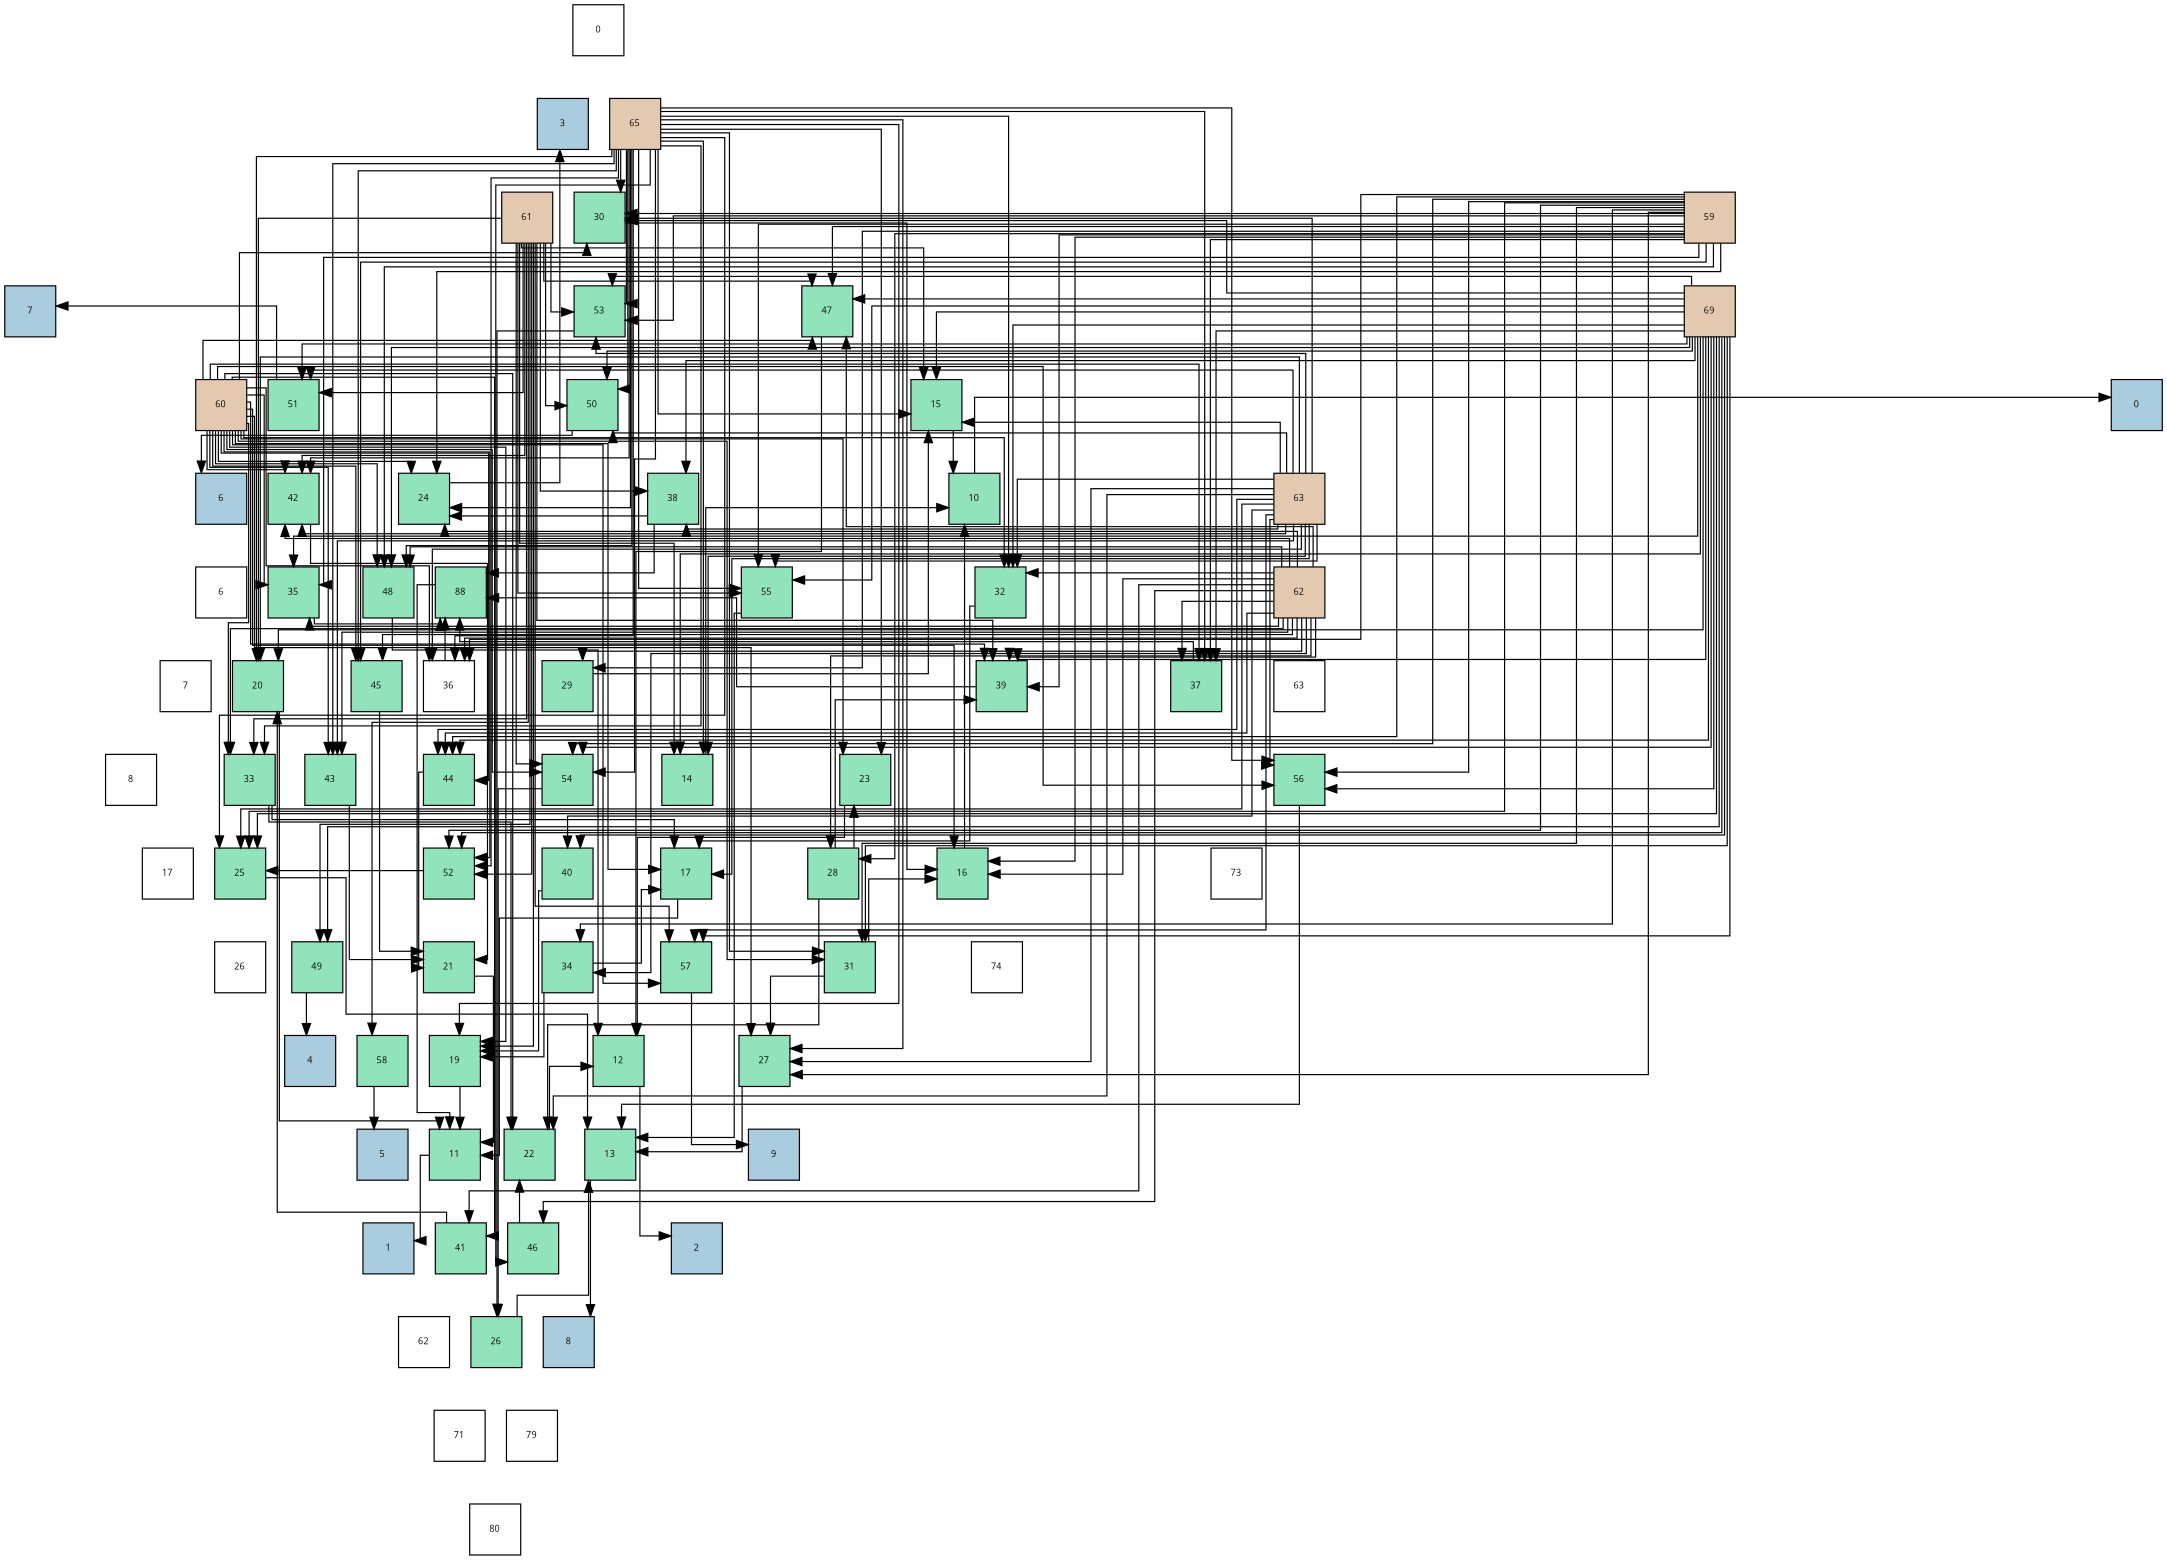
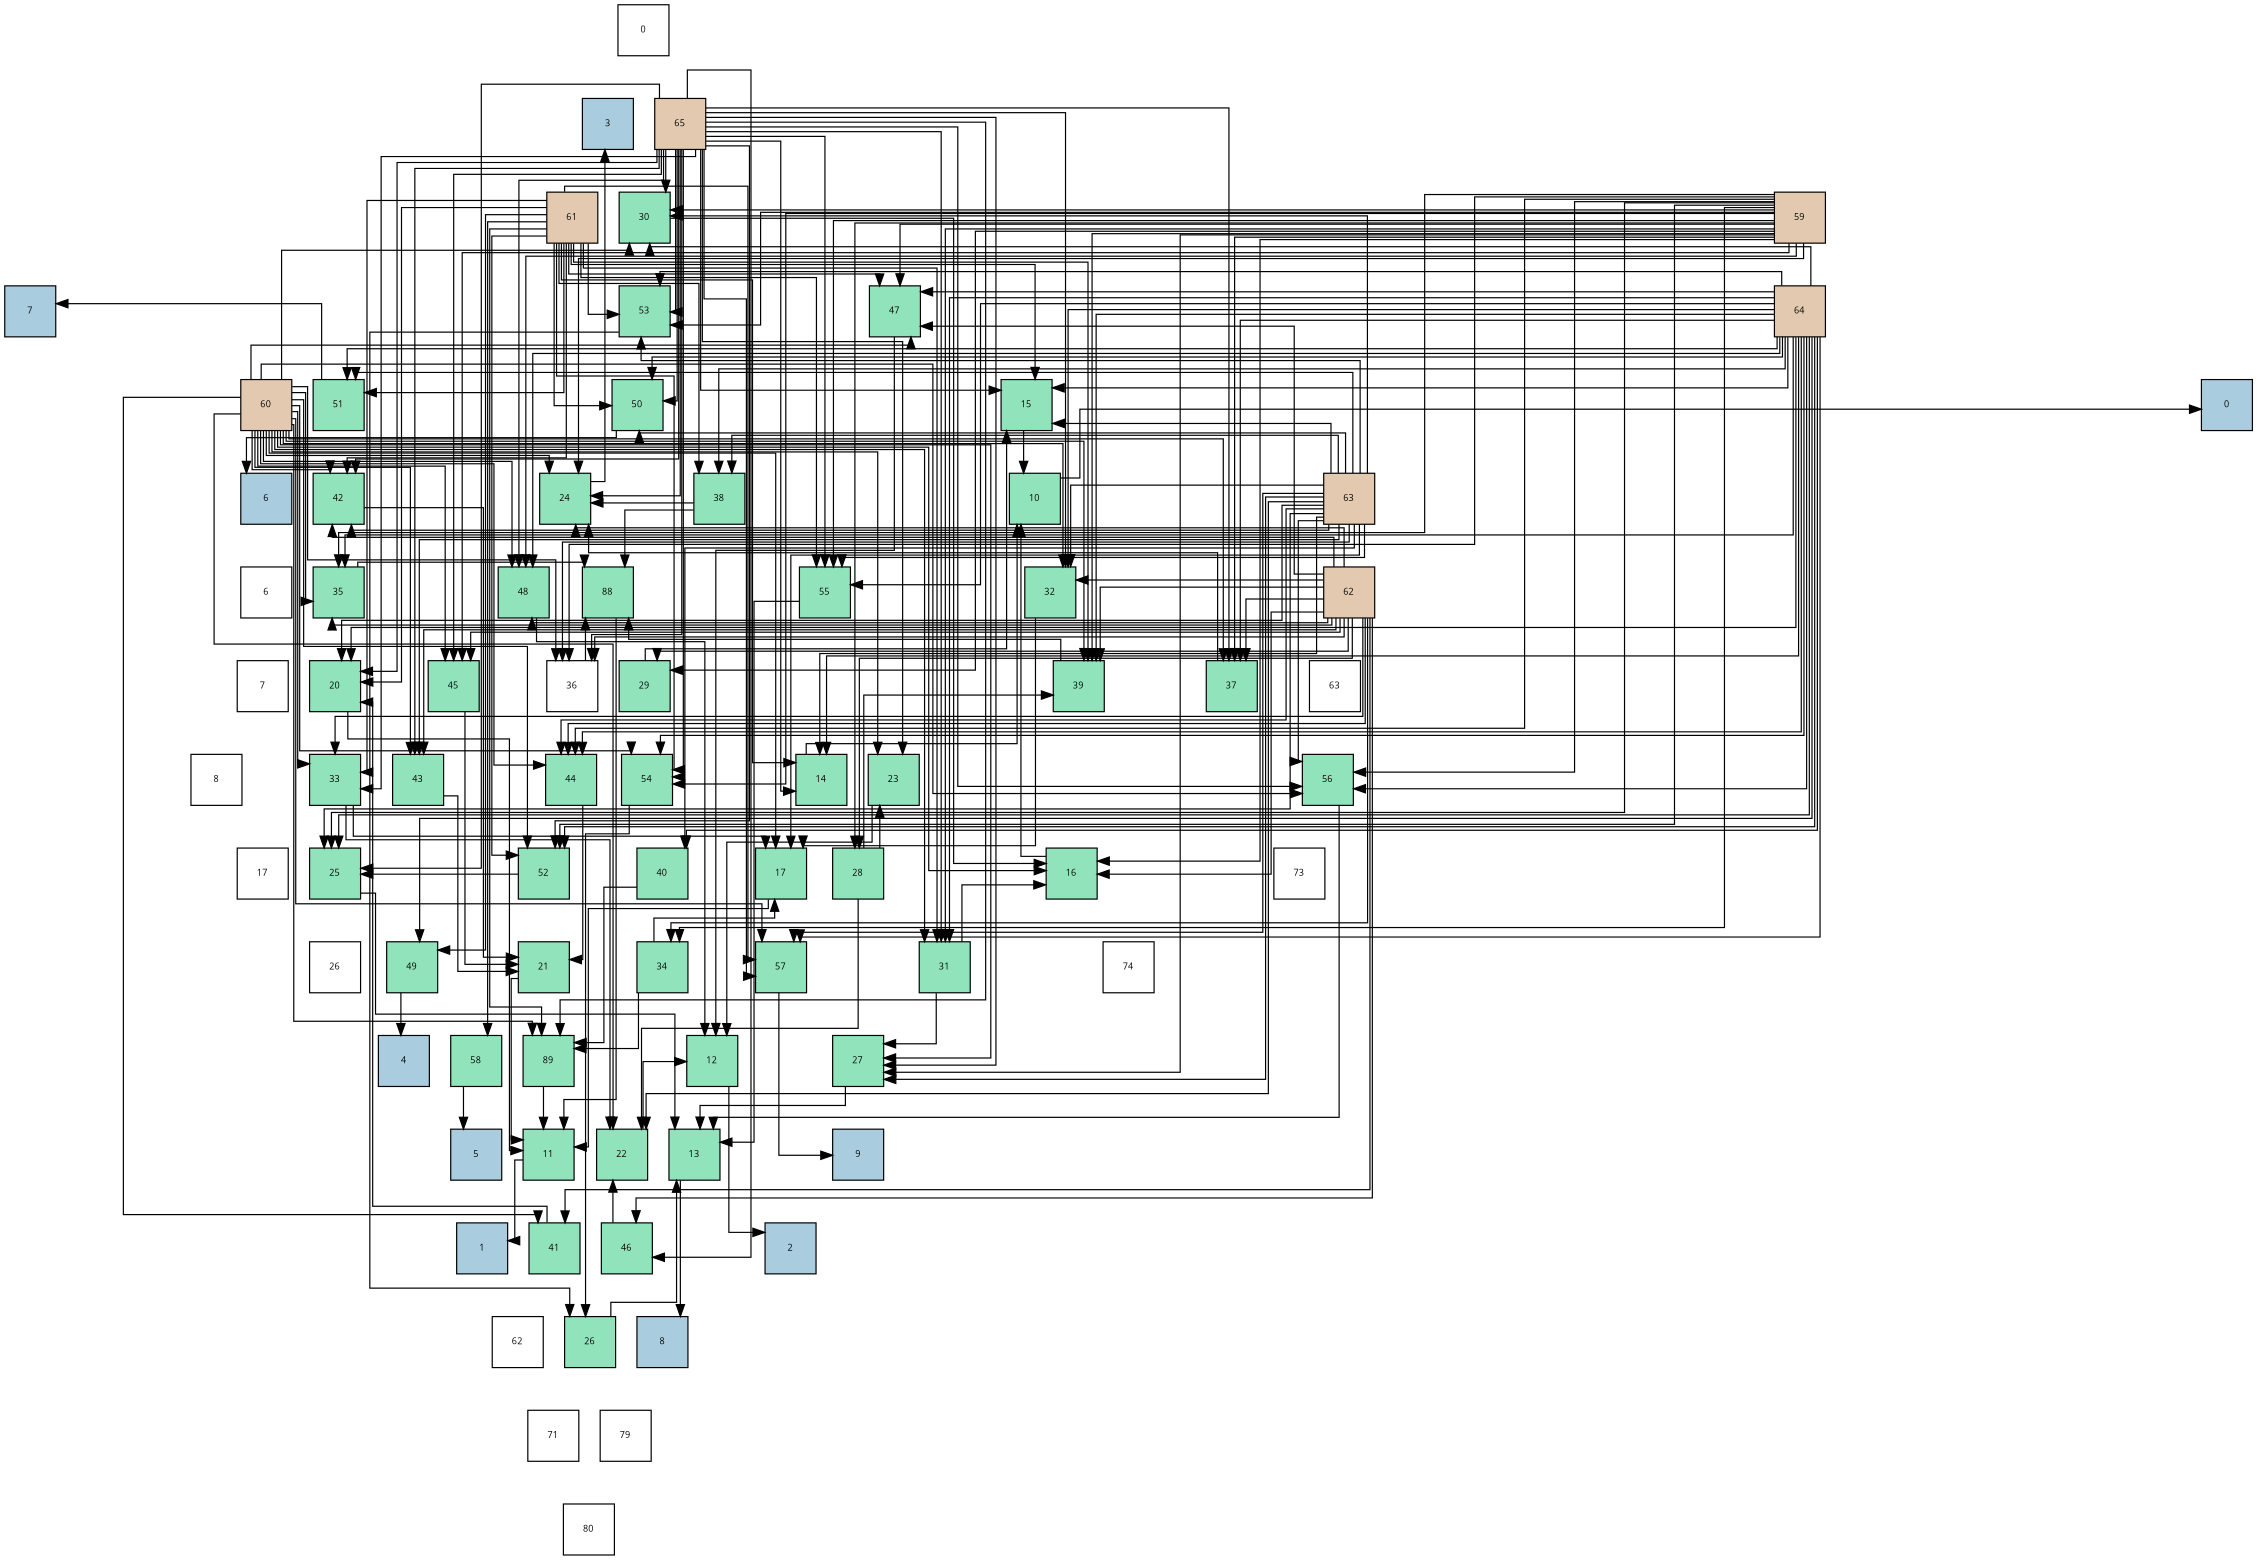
(1710, 311) -> (1800, 311)
none -> (937, 410)
none -> (746, 542)
(830, 642) -> (949, 553)
(455, 1061) -> (549, 1061)
